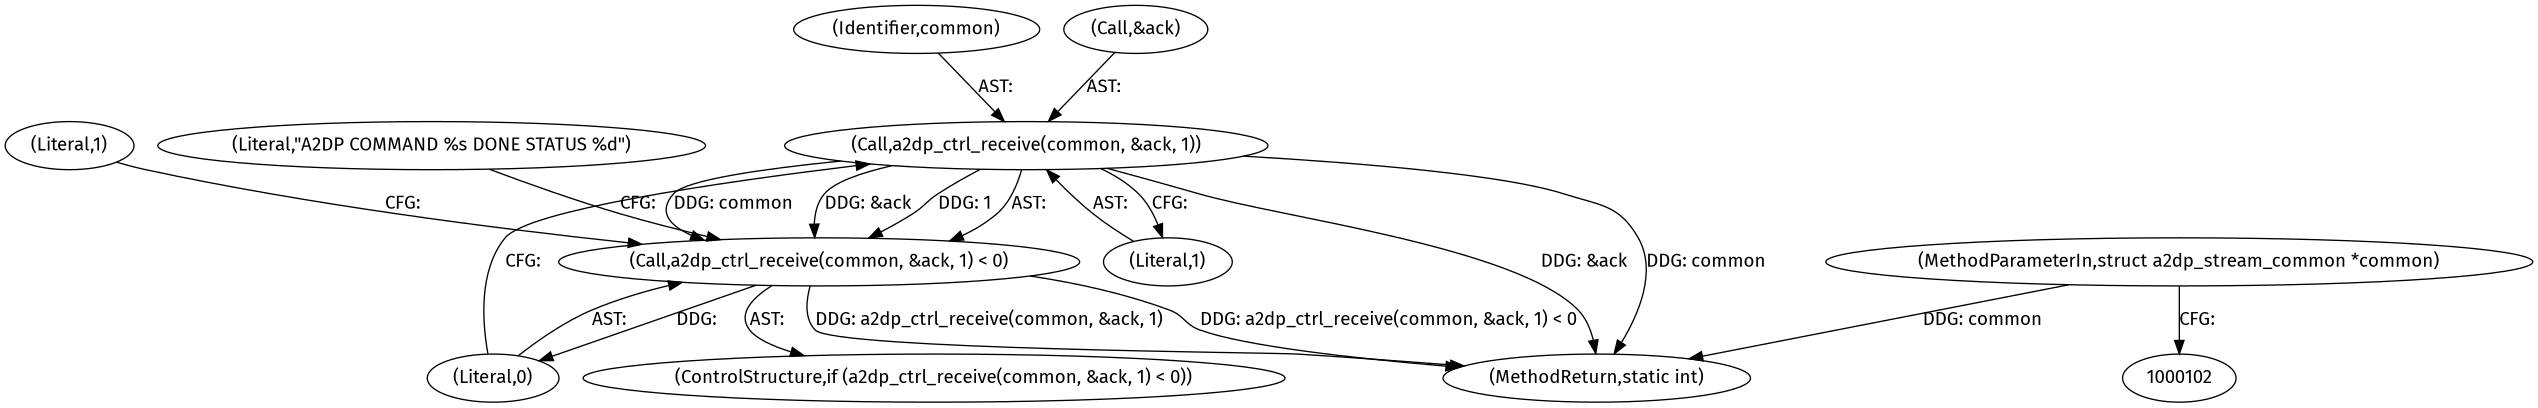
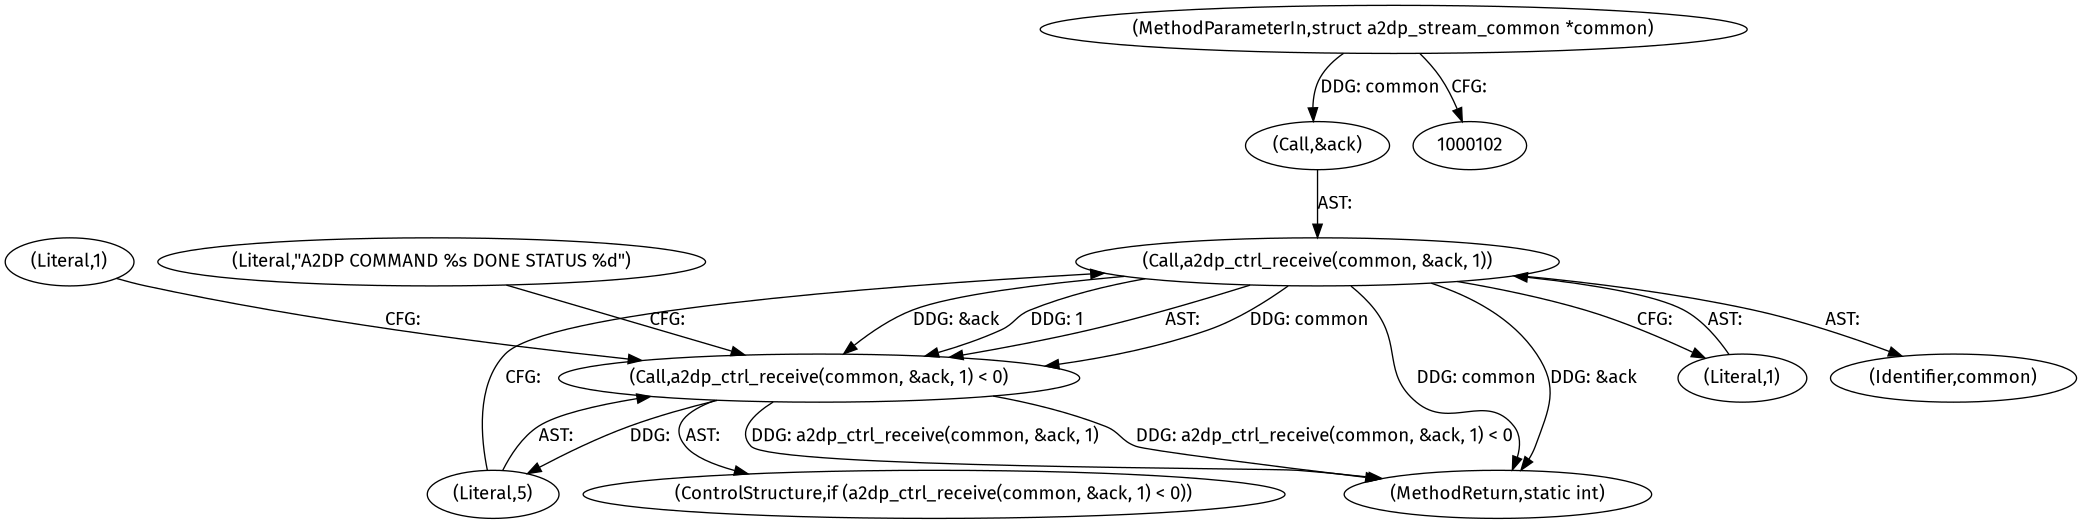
(967, 82) -> (1706, 301)
(1886, 320) -> (1321, 76)
(493, 378) -> (493, 494)
